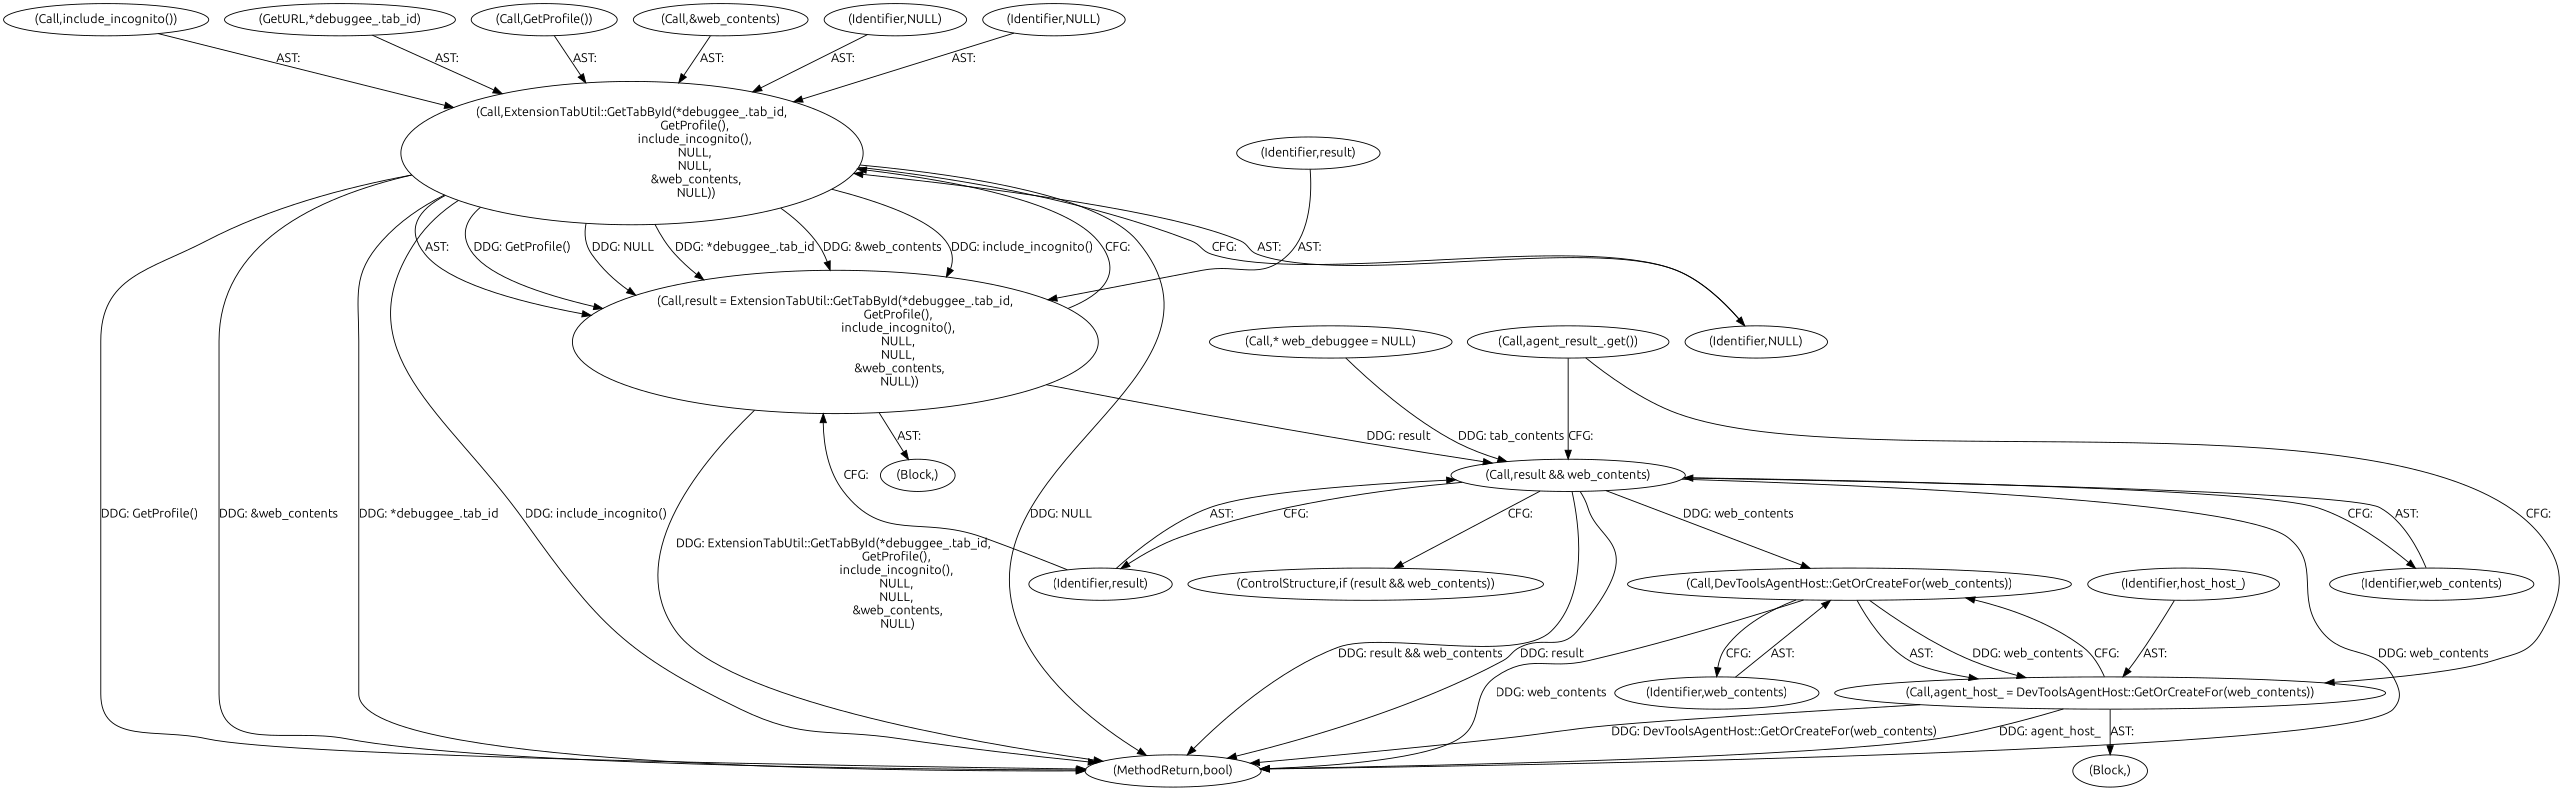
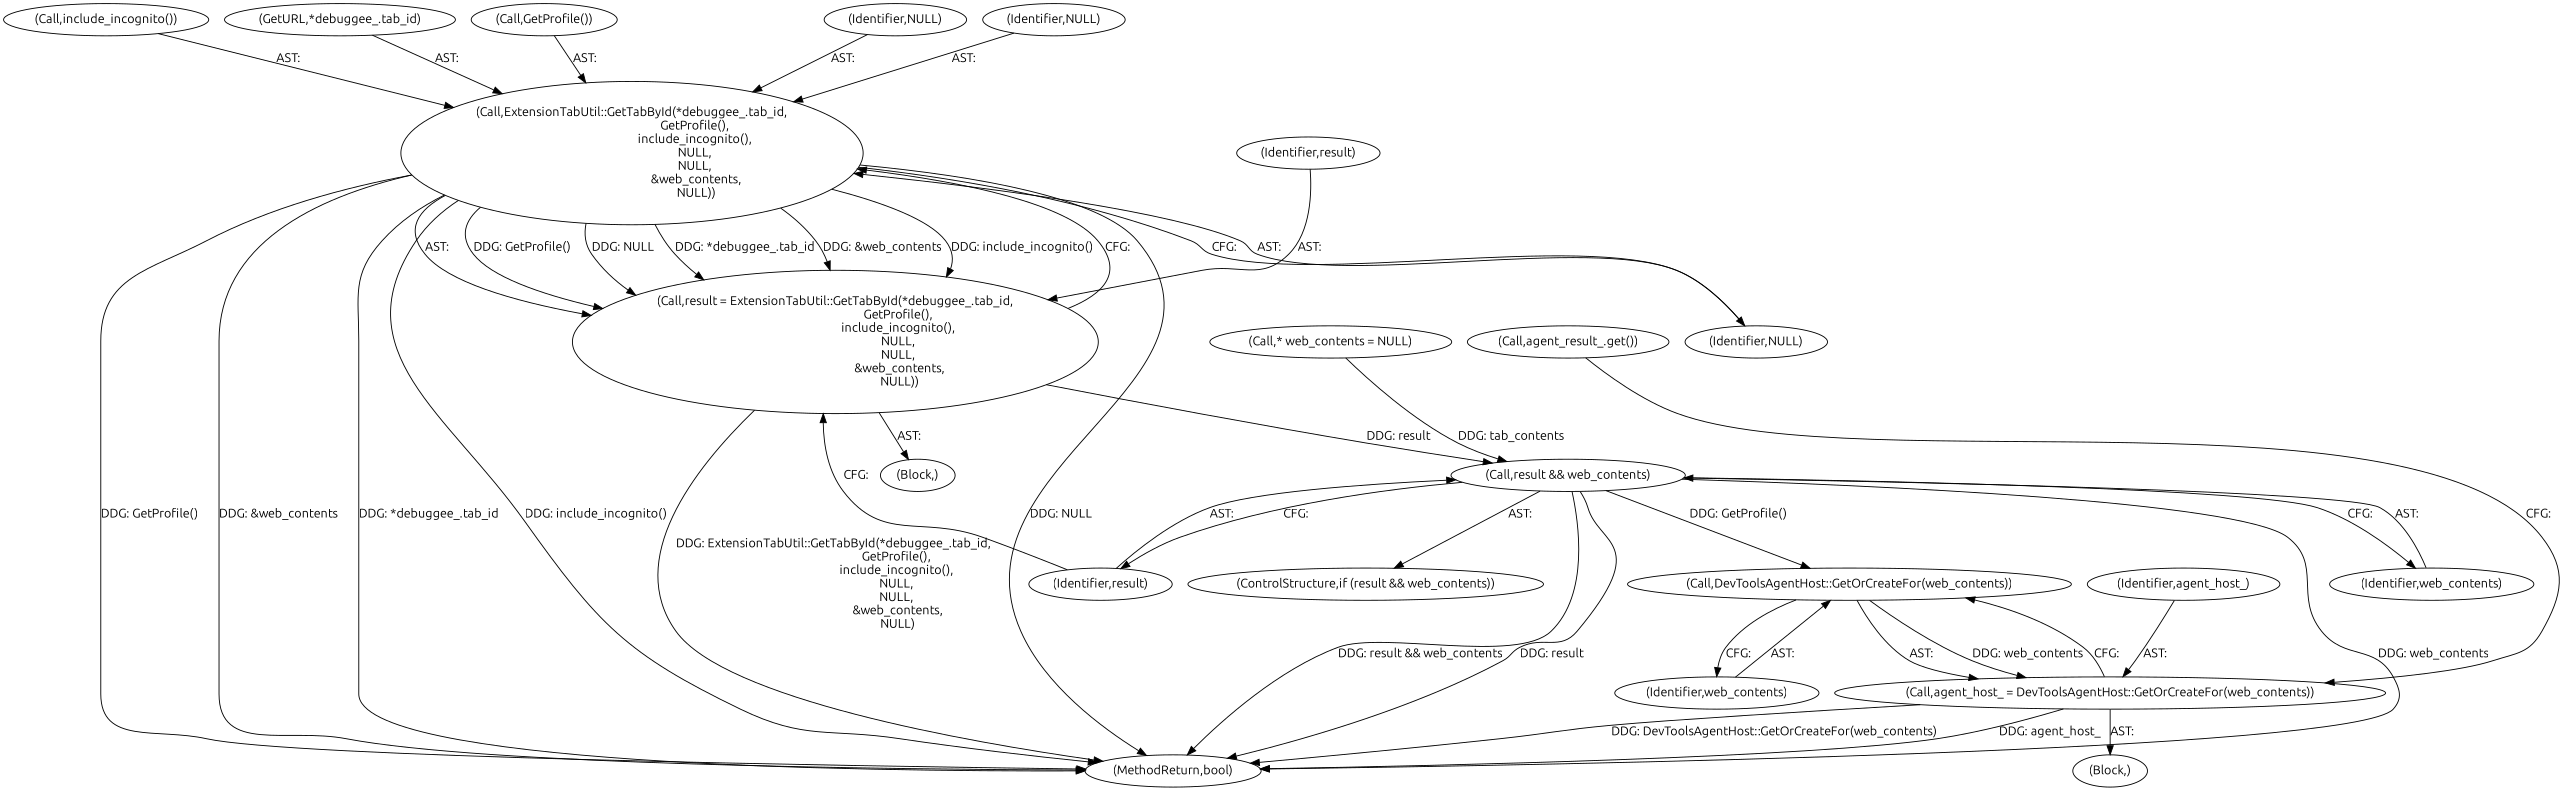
(721, 20) -> none
(1331, 342) -> (1331, 342)
(1568, 404) -> none
(1522, 514) -> (1522, 514)
(1738, 514) -> (1738, 514)
(2184, 584) -> (2184, 584)
(1519, 666) -> none
